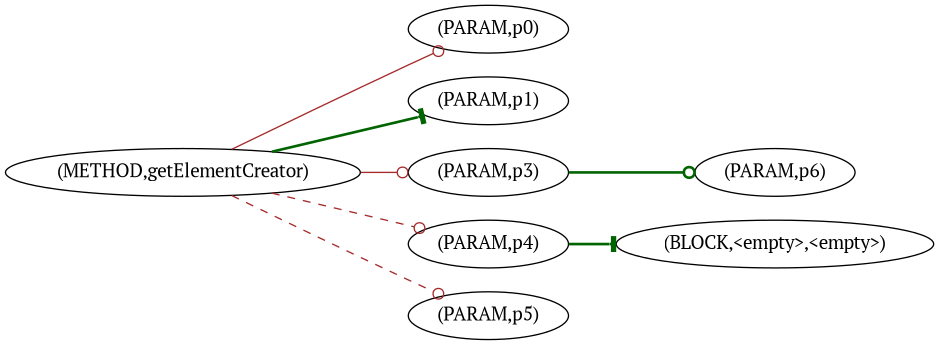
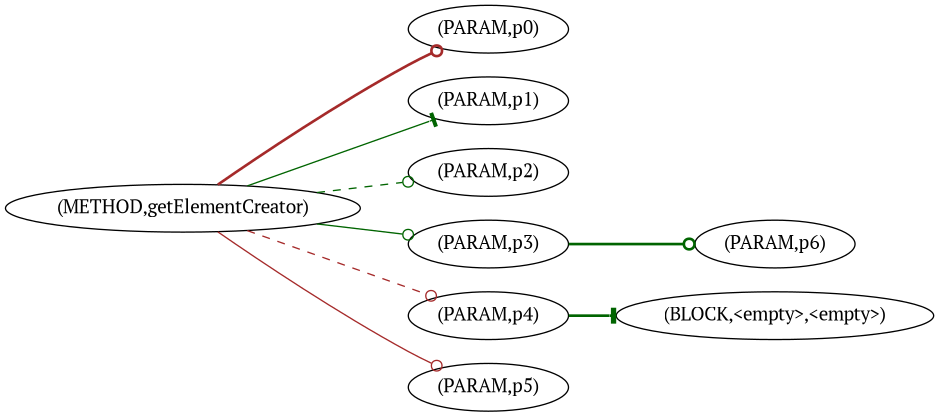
(332, 101) -> (323, 115)
(345, 134) -> (338, 154)
(379, 172) -> (360, 229)
none -> (488, 172)
(332, 244) -> (323, 301)
